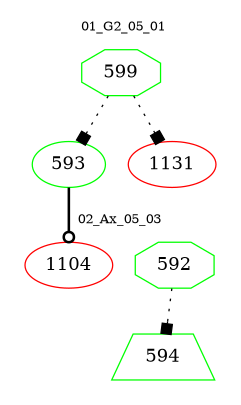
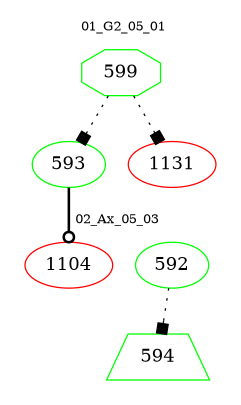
(175, 265) -> (172, 265)
